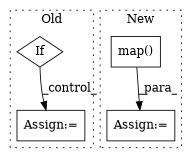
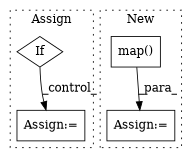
(52, 20) -> (52, 20)
